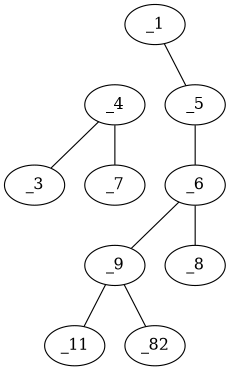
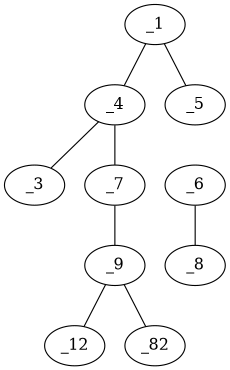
none -> (135, 65)
(195, 145) -> none
(155, 225) -> (115, 225)
(75, 346) -> (75, 346)
